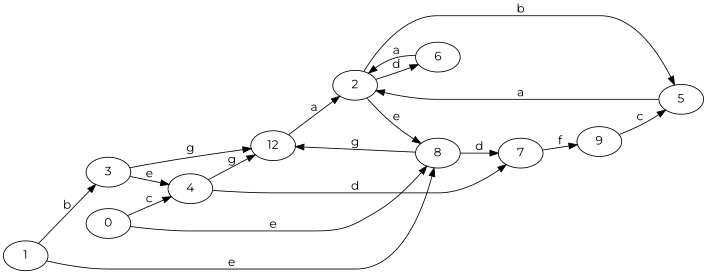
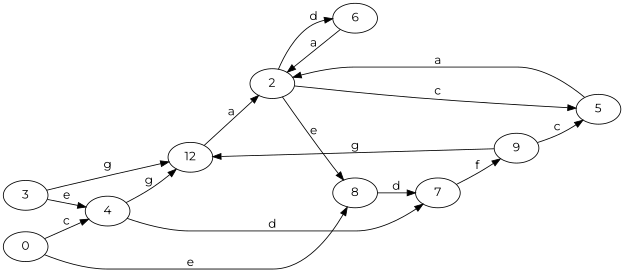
(521, 10) -> (438, 91)
(360, 150) -> (358, 153)
(26, 256) -> none
